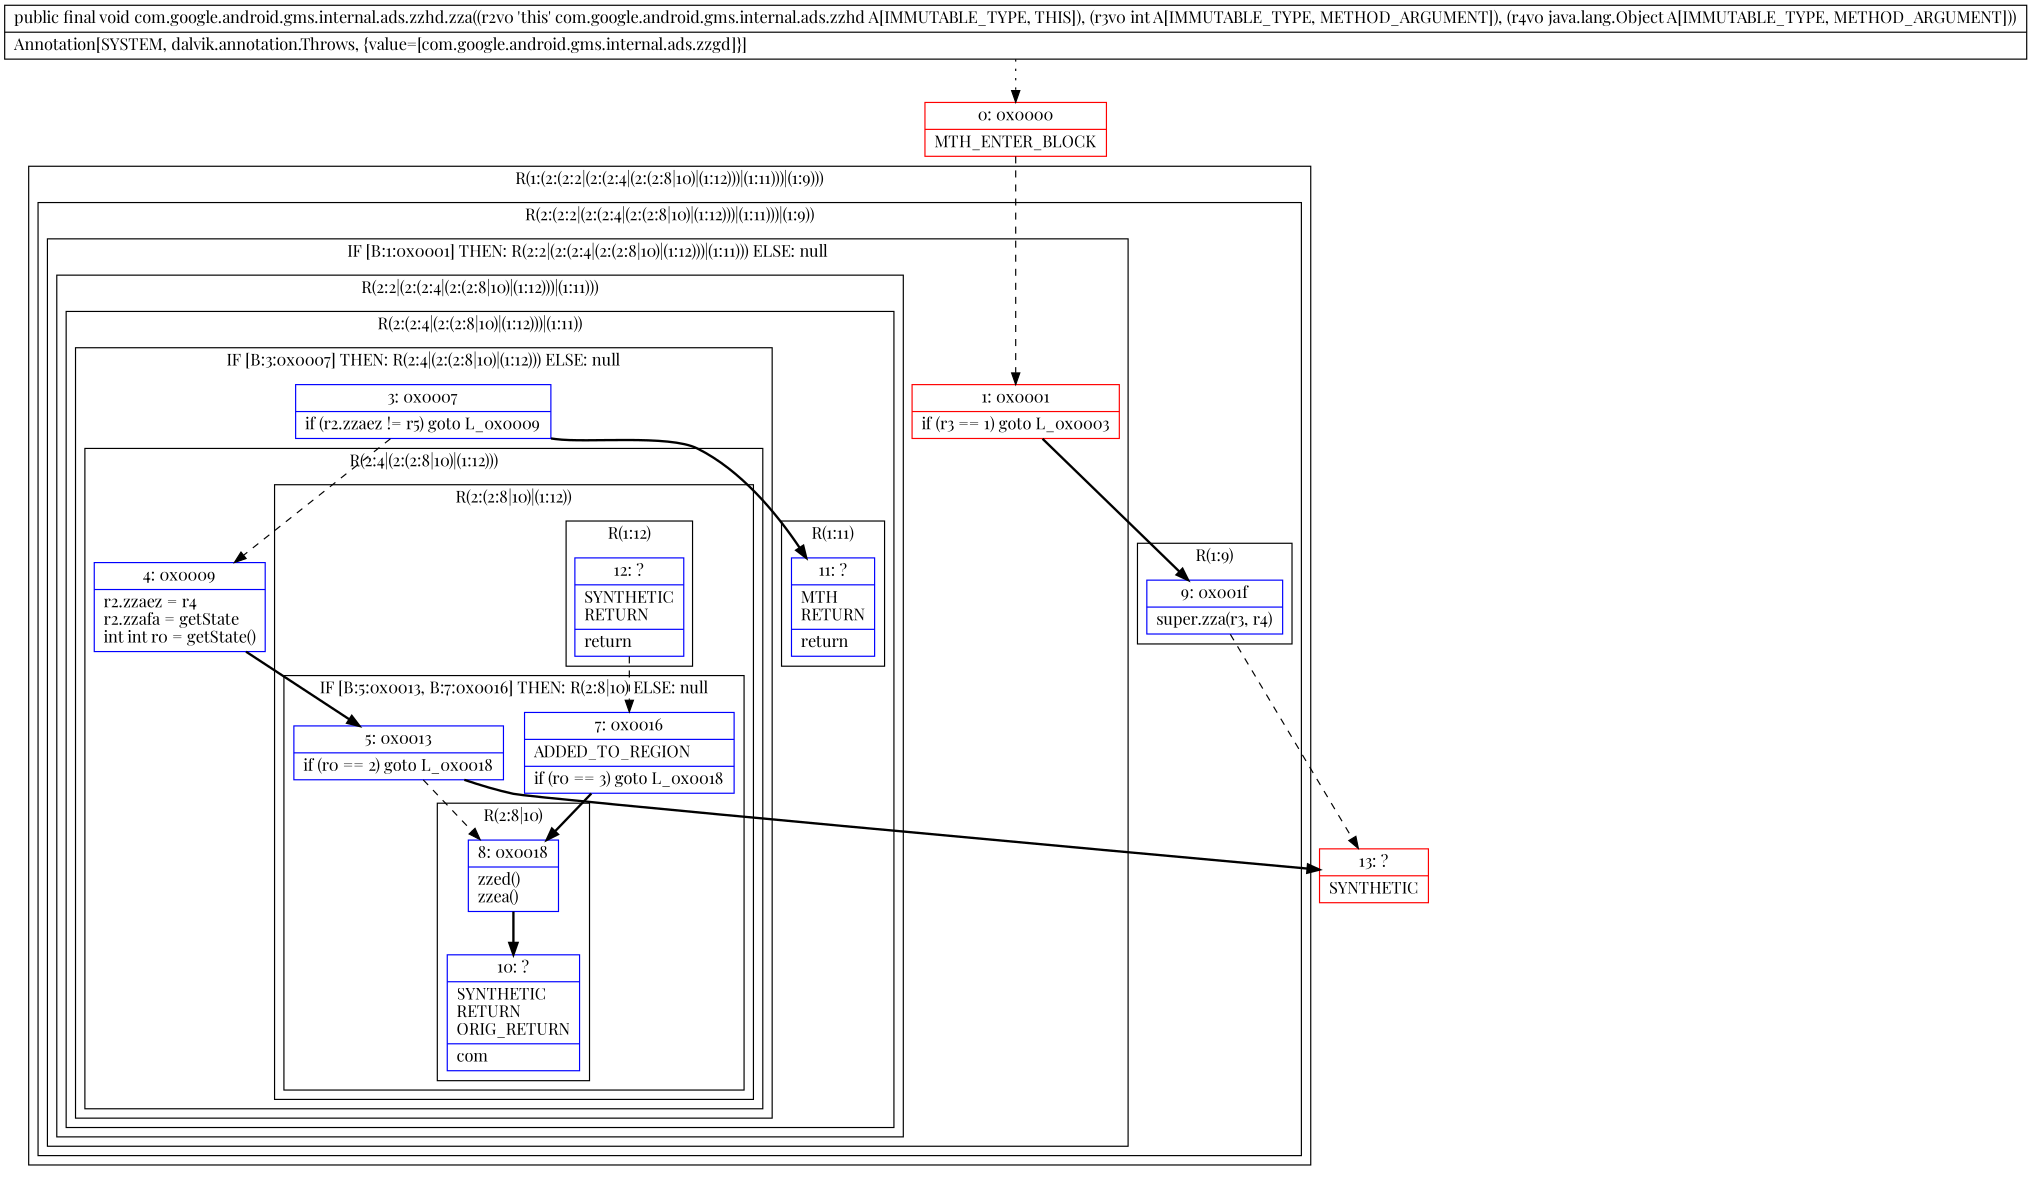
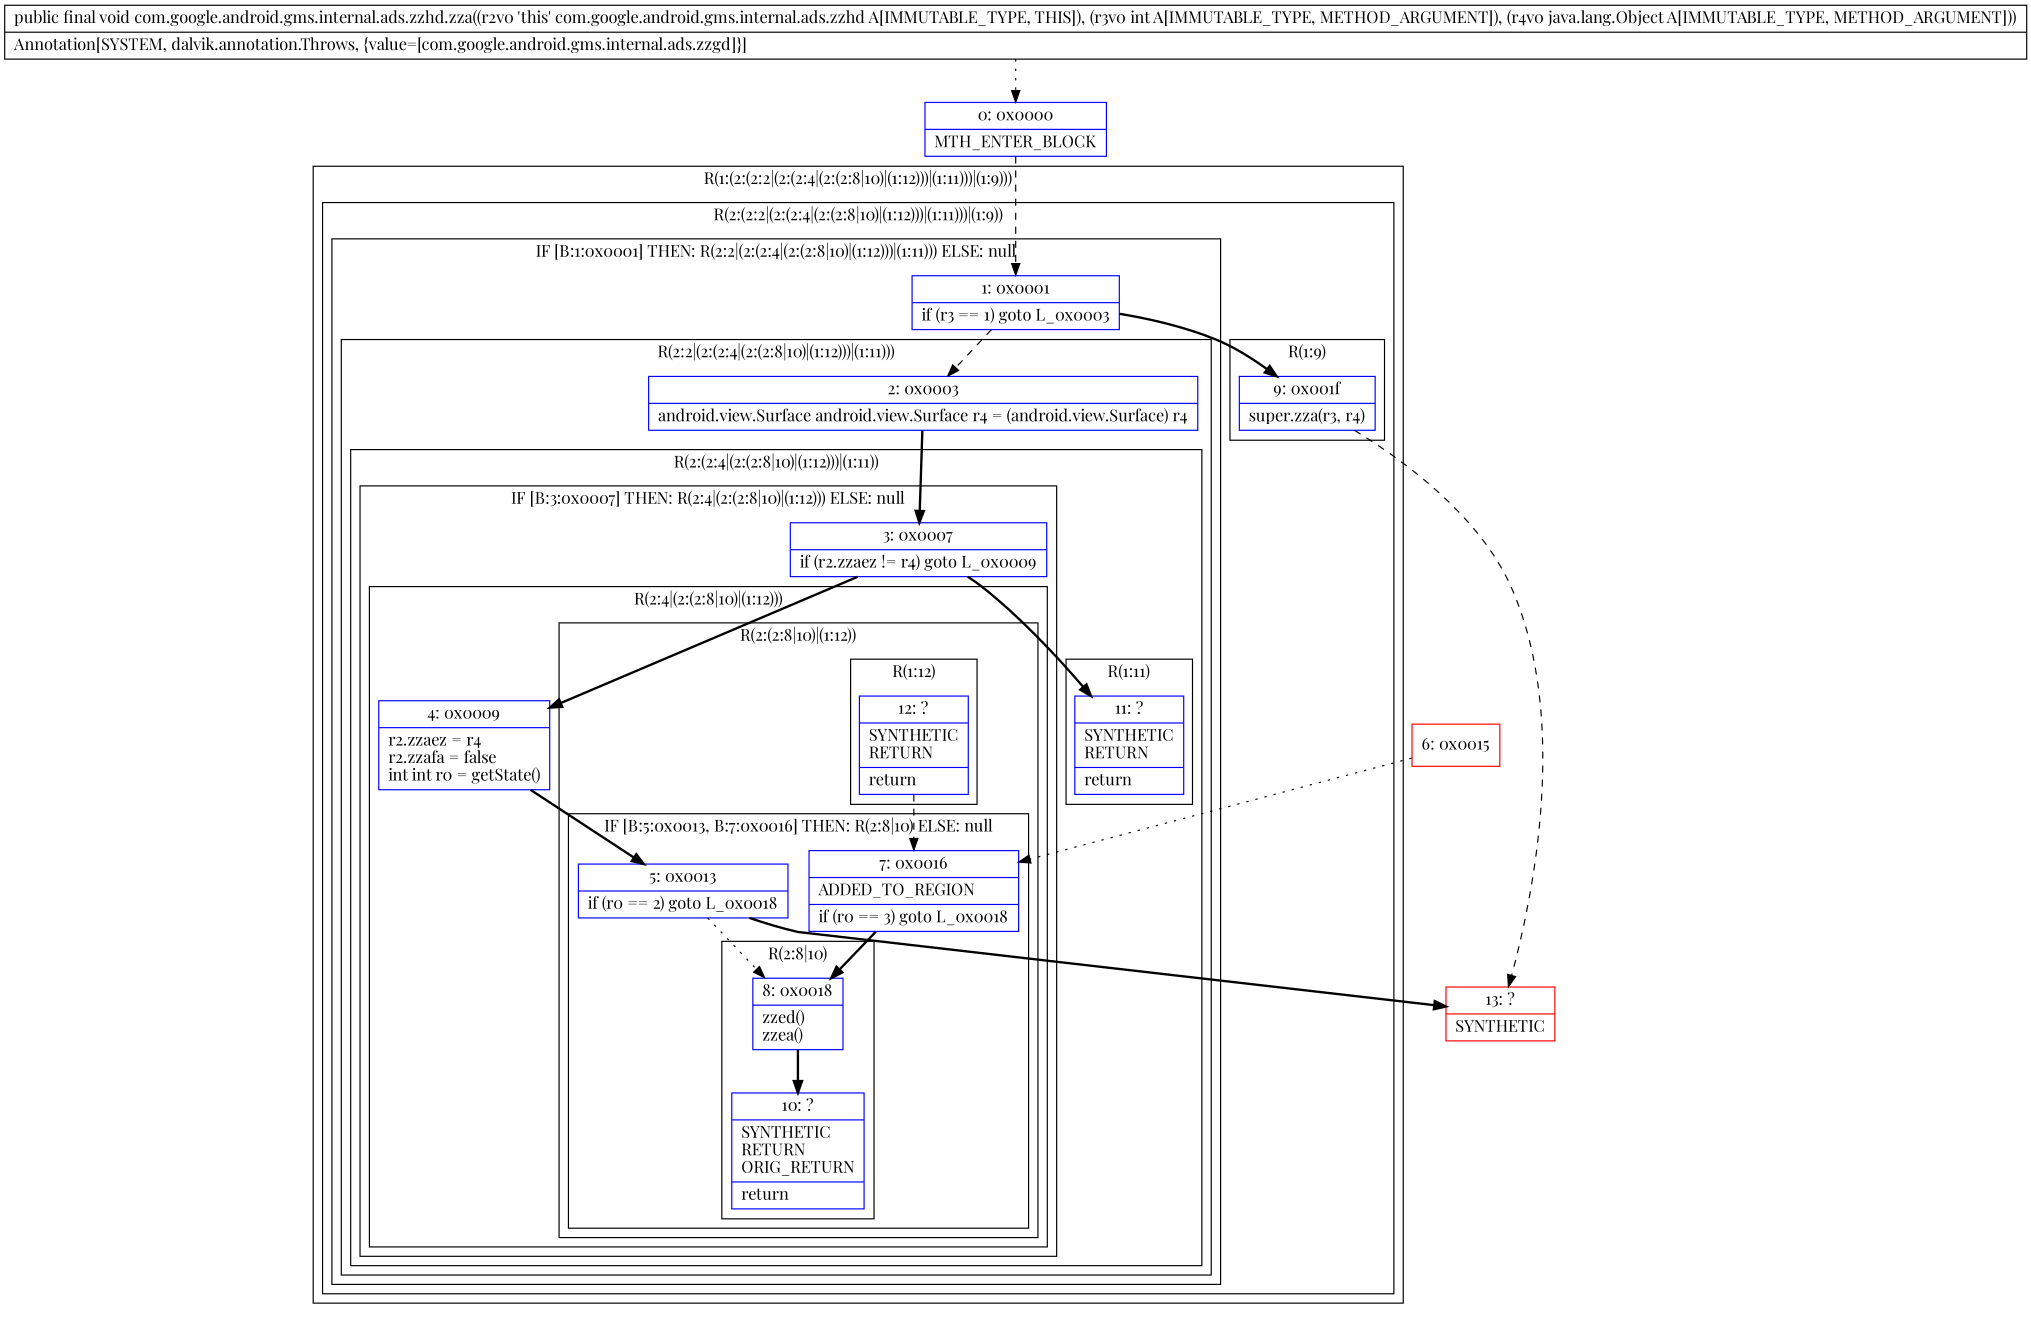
(1016, 129) -> (1016, 129)
none -> (923, 403)
(1016, 412) -> (1016, 303)
(423, 424) -> (919, 563)
(317, 497) -> (709, 640)
(820, 598) -> (1129, 736)
(172, 620) -> (443, 758)
none -> (1456, 745)
(452, 810) -> (737, 949)
(473, 1057) -> (765, 1195)
